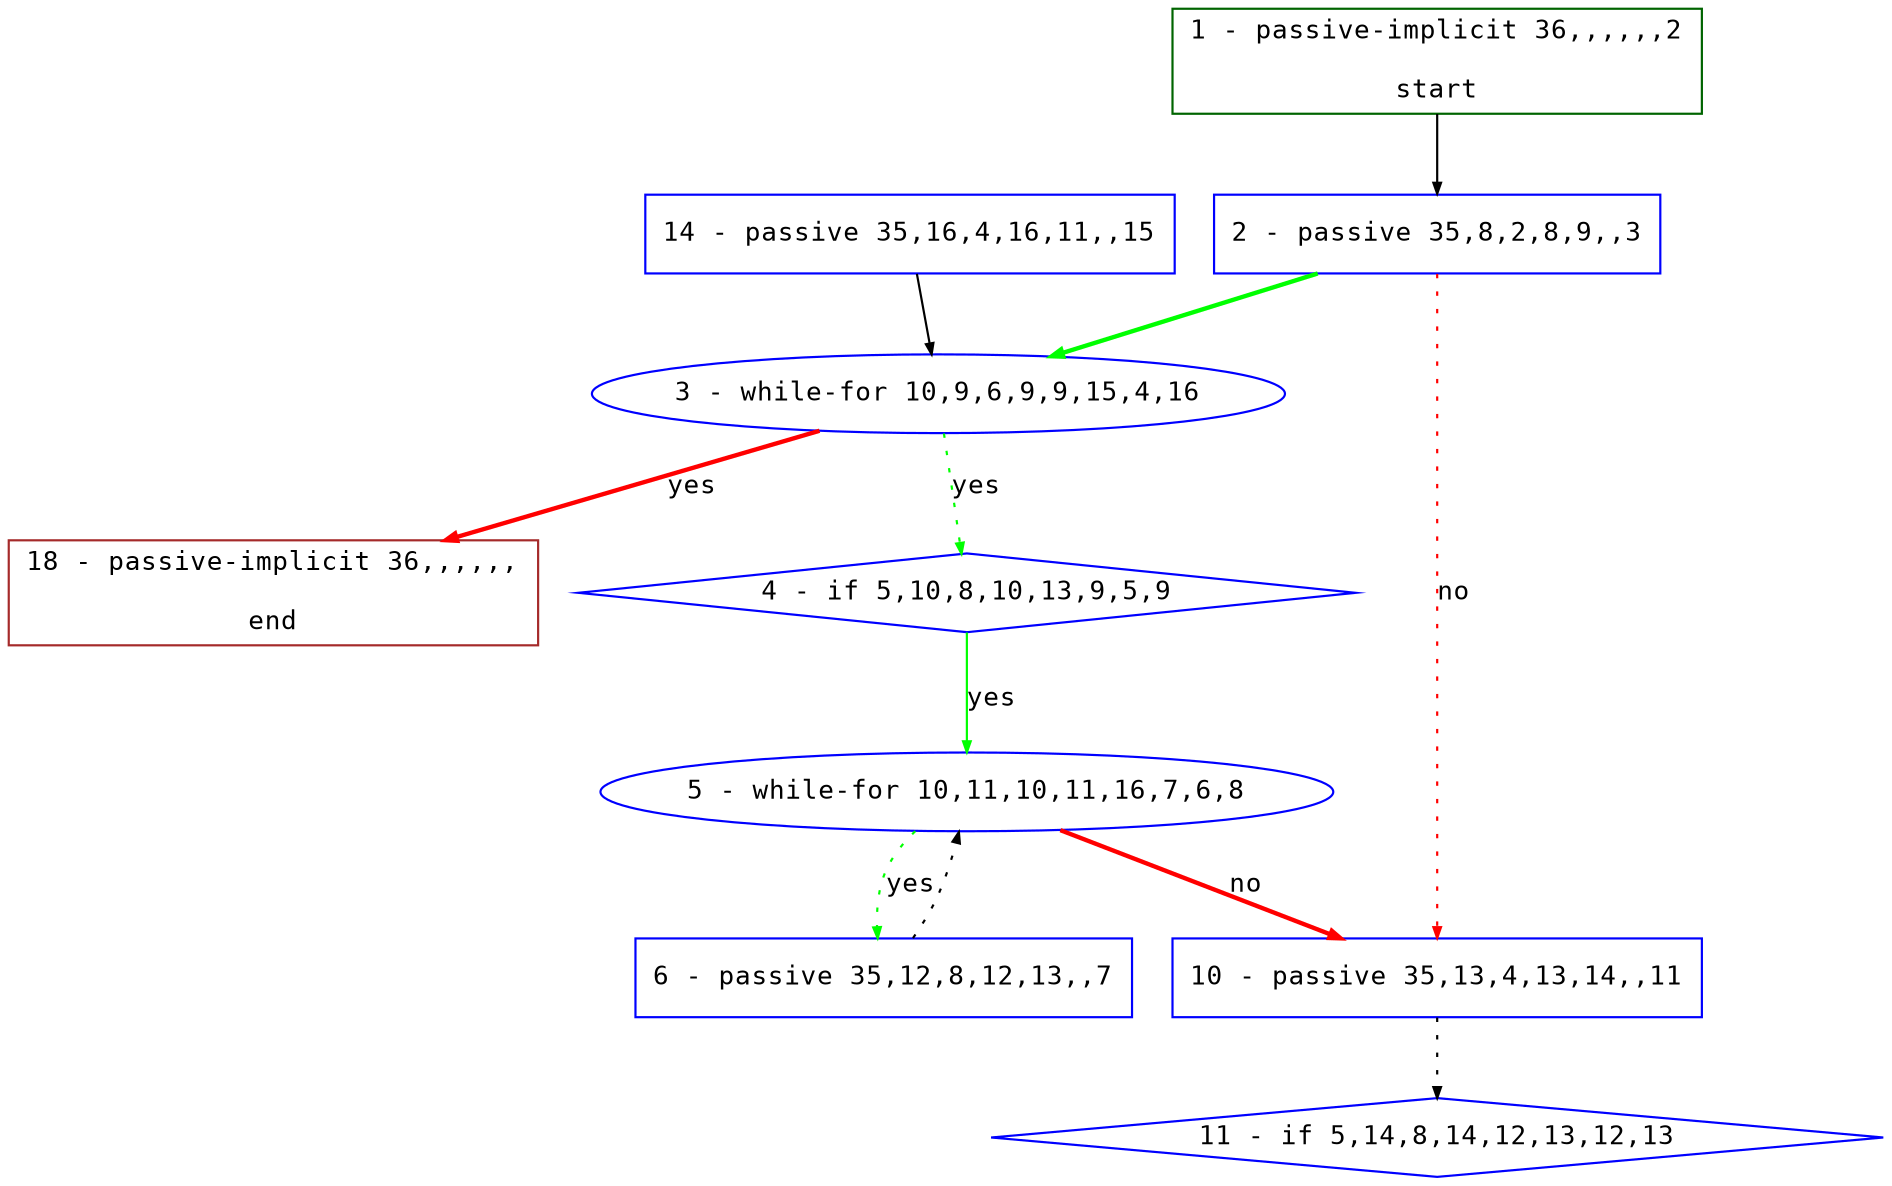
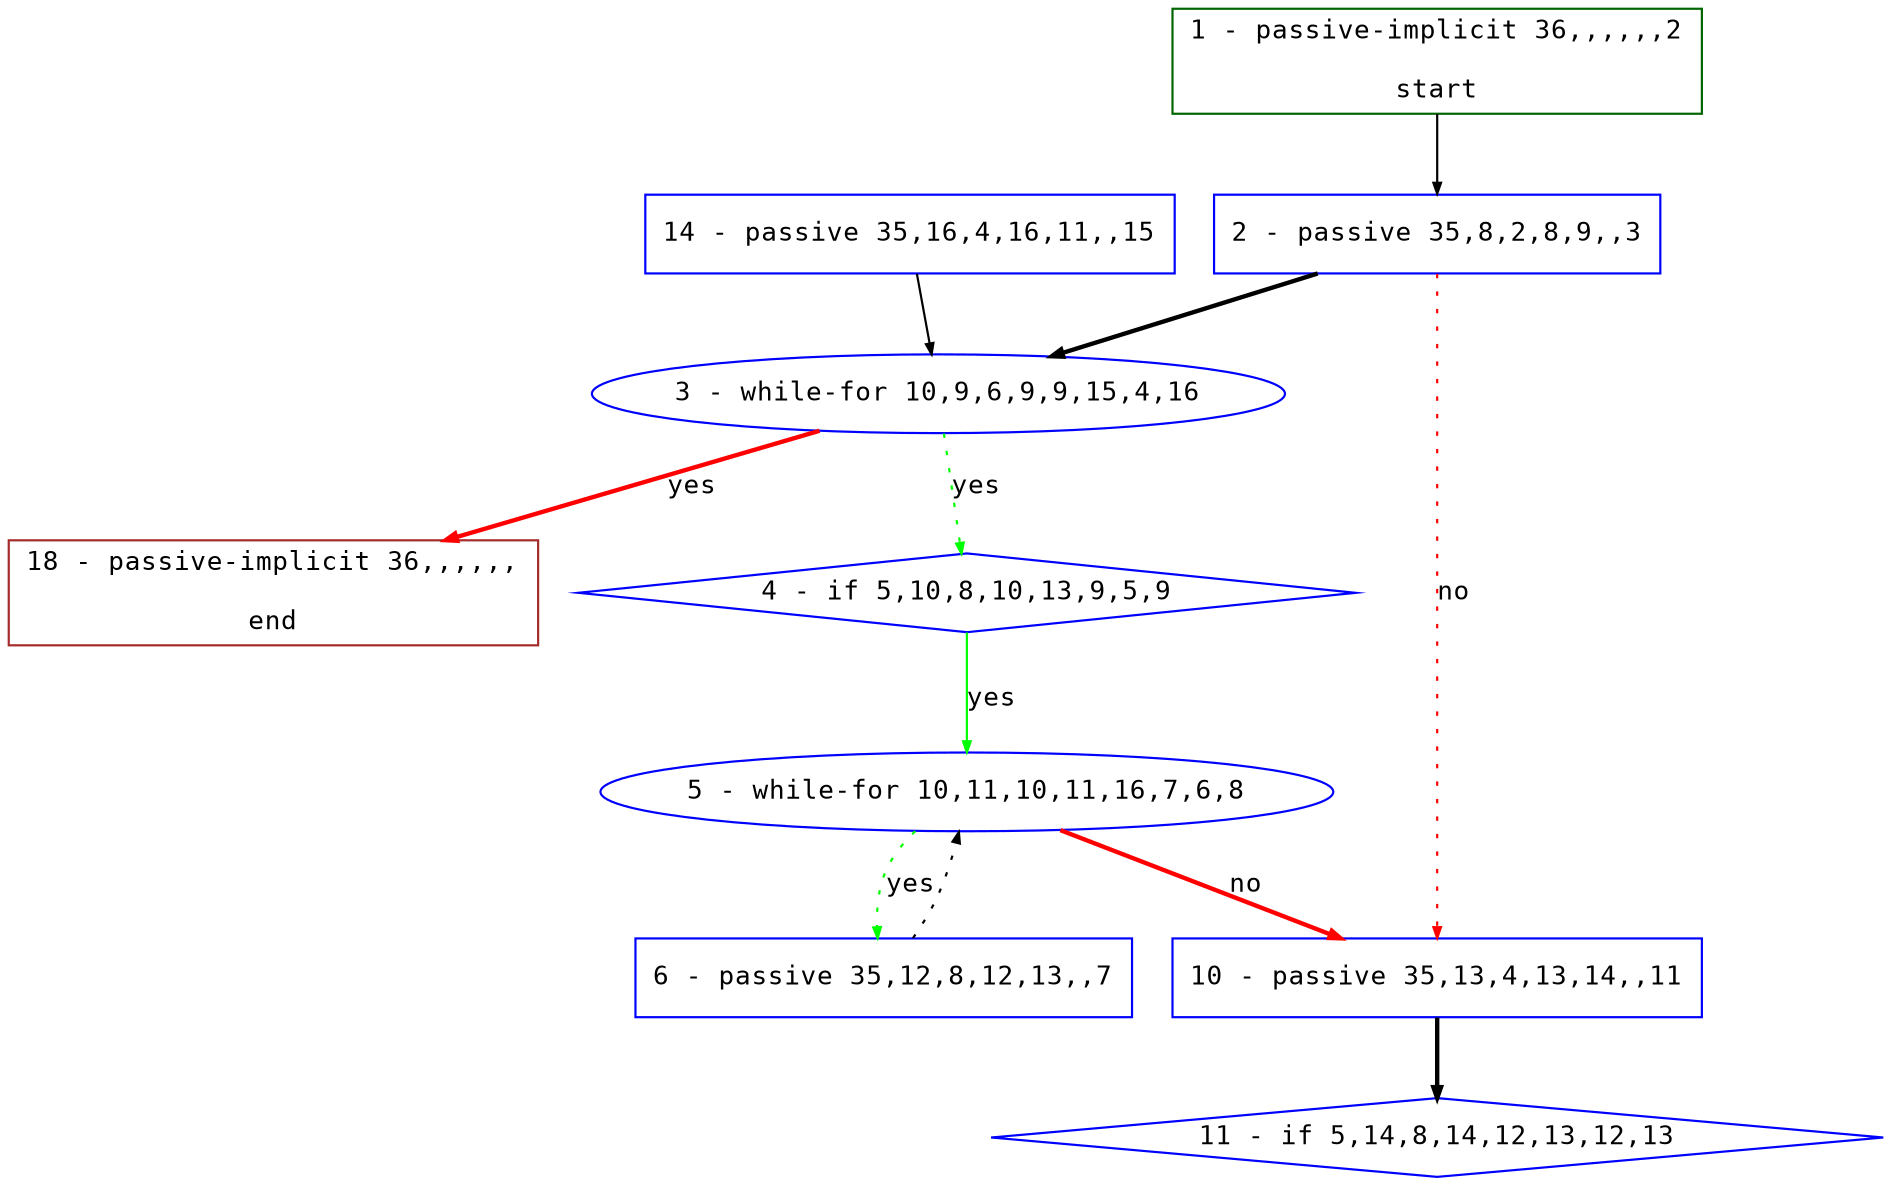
(1190, 313) -> (1190, 313)
(1437, 1052) -> (1437, 1052)
